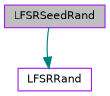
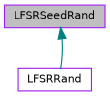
(47, 42) -> (62, 54)
